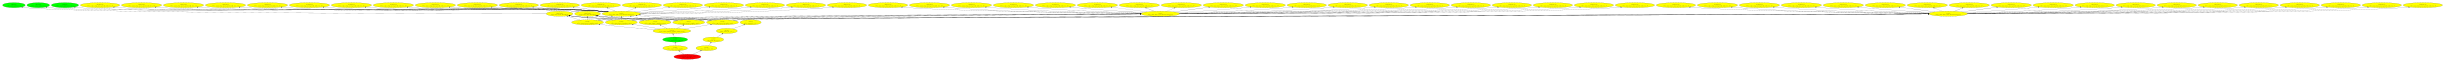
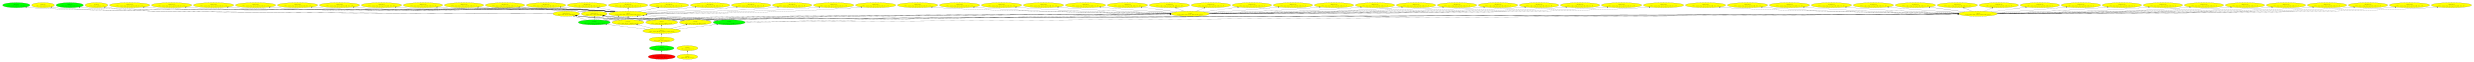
(14, 5) -> (43, 5)
none -> (16, 5)
(38, 5) -> (96, 5)
(689, 22) -> (729, 22)
(722, 22) -> (594, 22)
(751, 22) -> none
(675, 40) -> (662, 40)
(675, 48) -> (662, 48)
(706, 48) -> none
